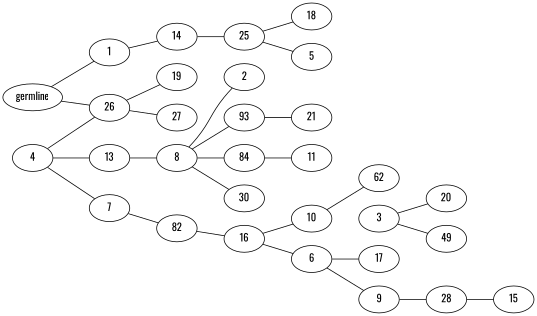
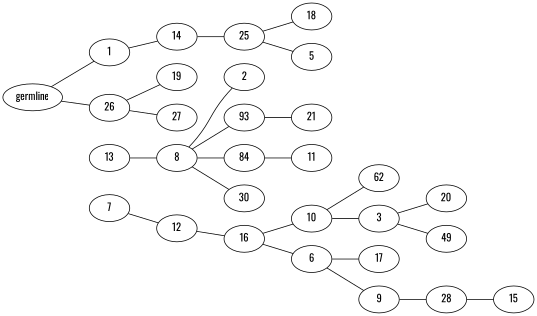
(33, 158) -> none
none -> (345, 219)
(177, 228) -> (177, 228)
